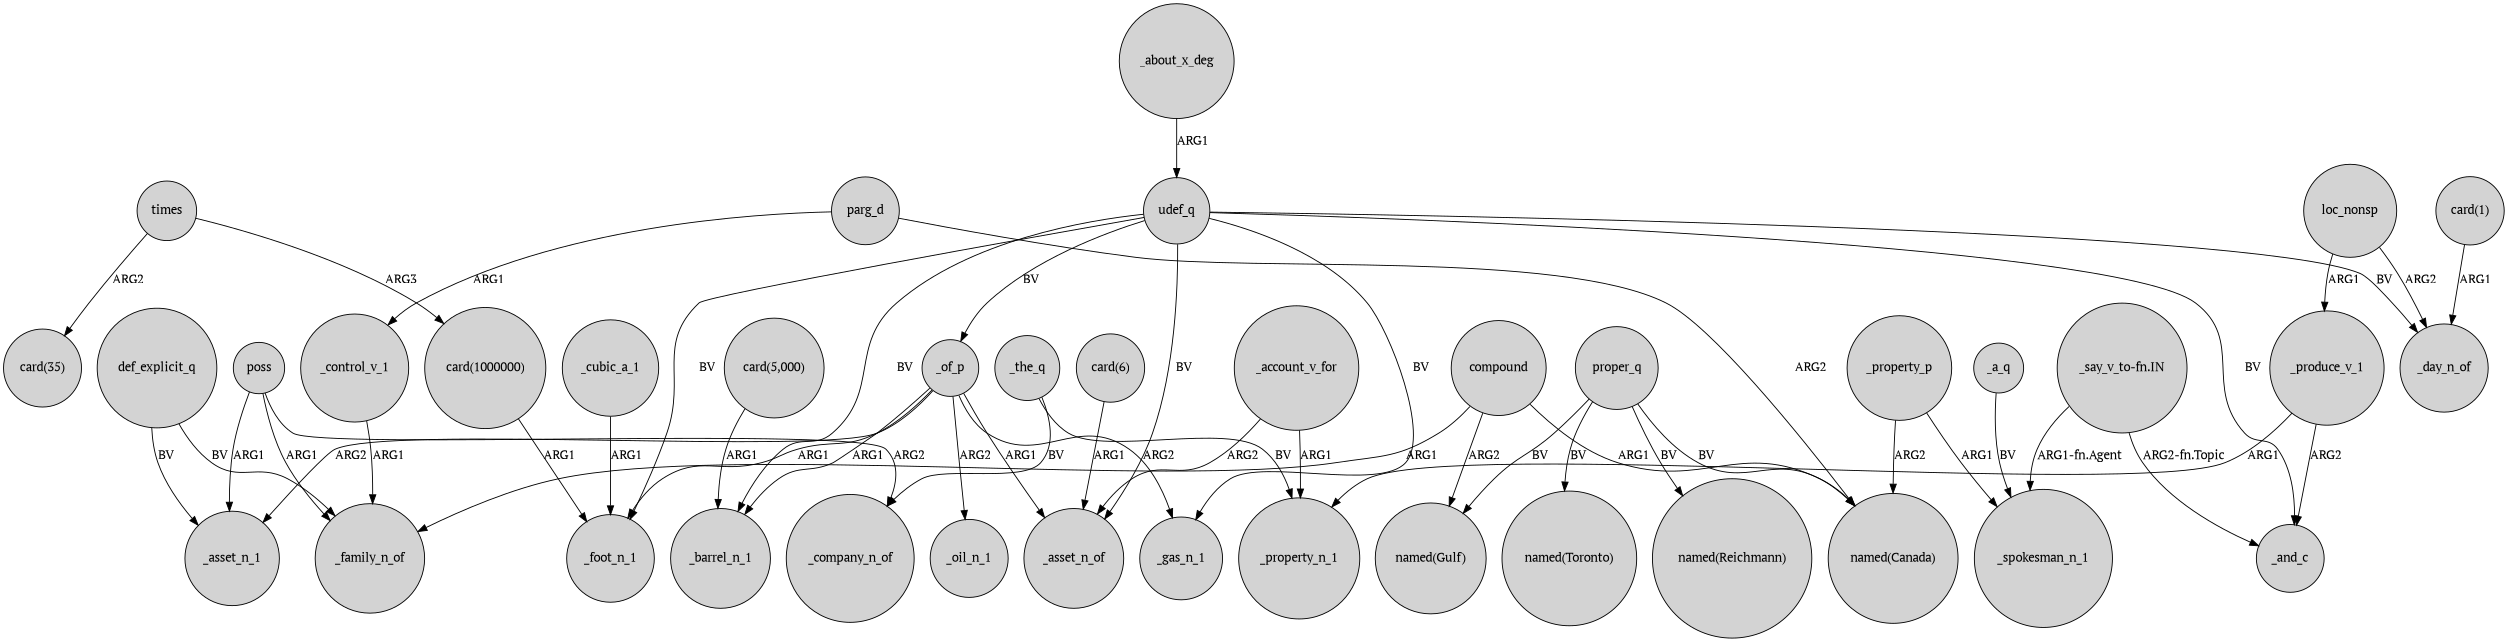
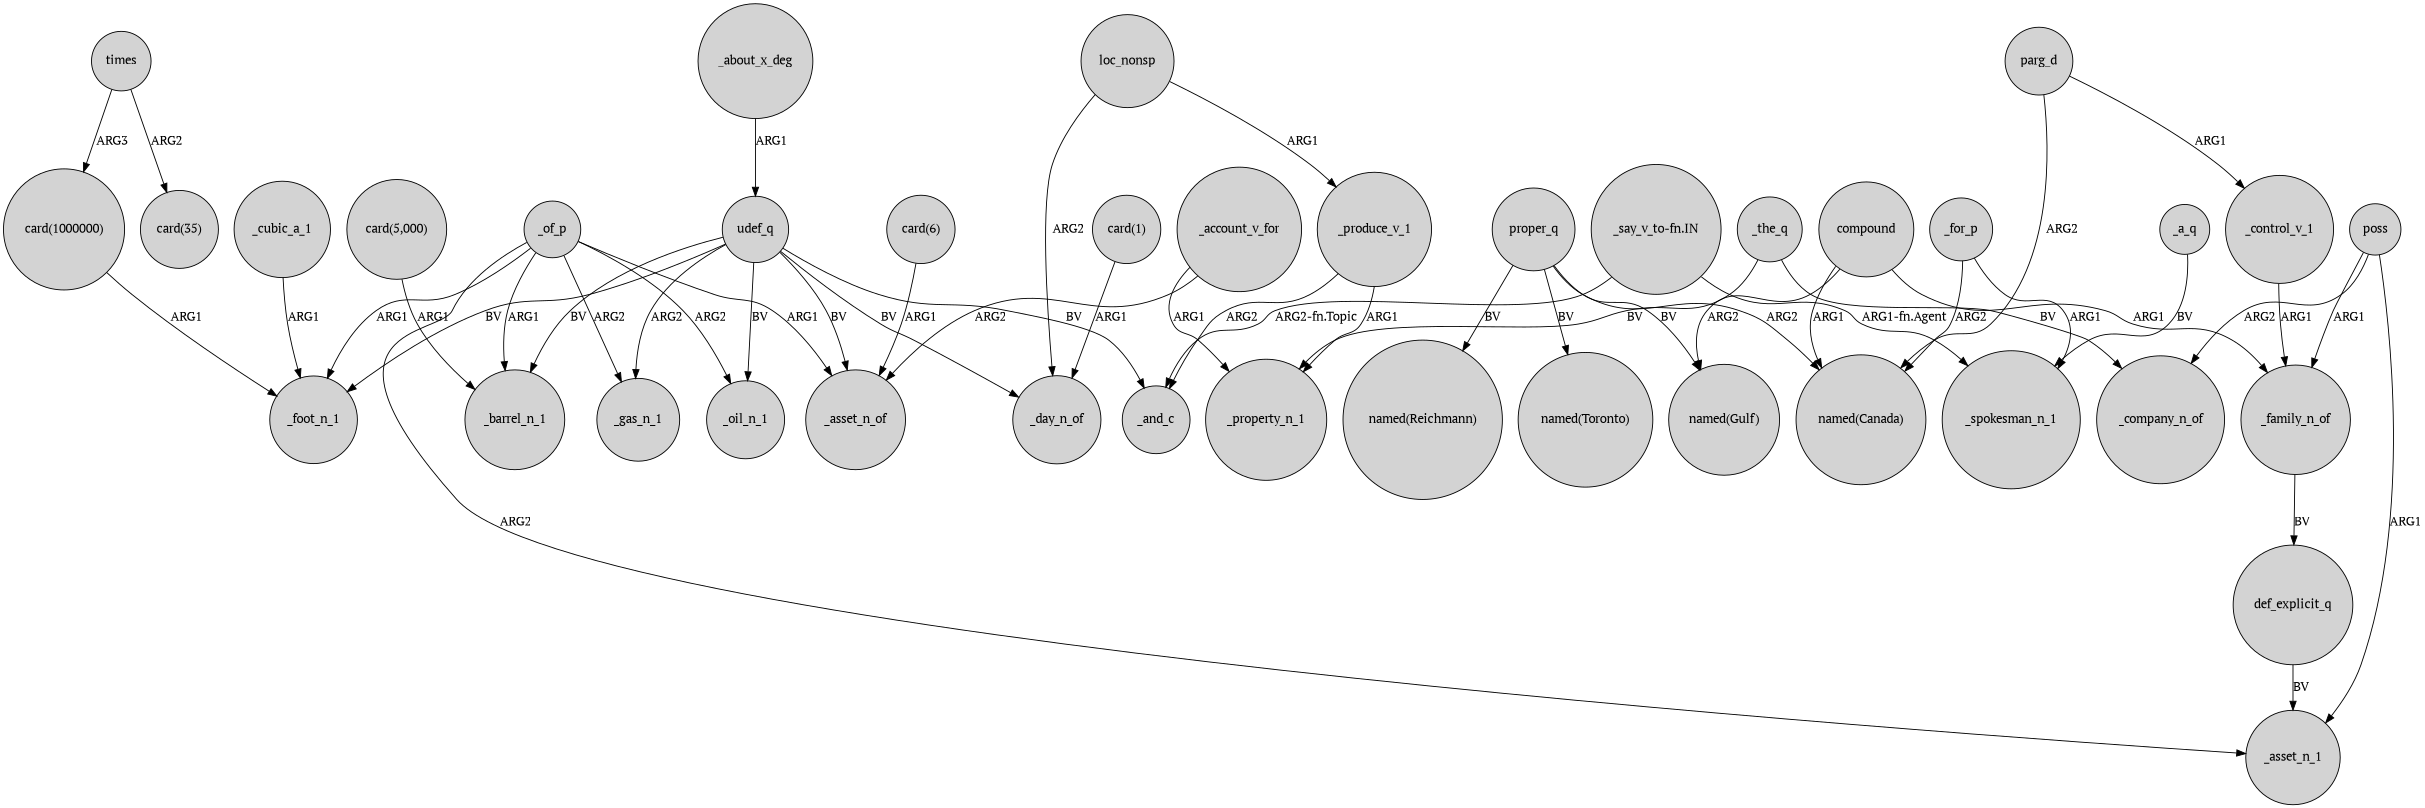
(1045, 262) -> (751, 317)
(1421, 368) -> (667, 317)
(1899, 368) -> (1961, 229)
(1707, 456) -> (1782, 317)
(249, 472) -> (2294, 505)
